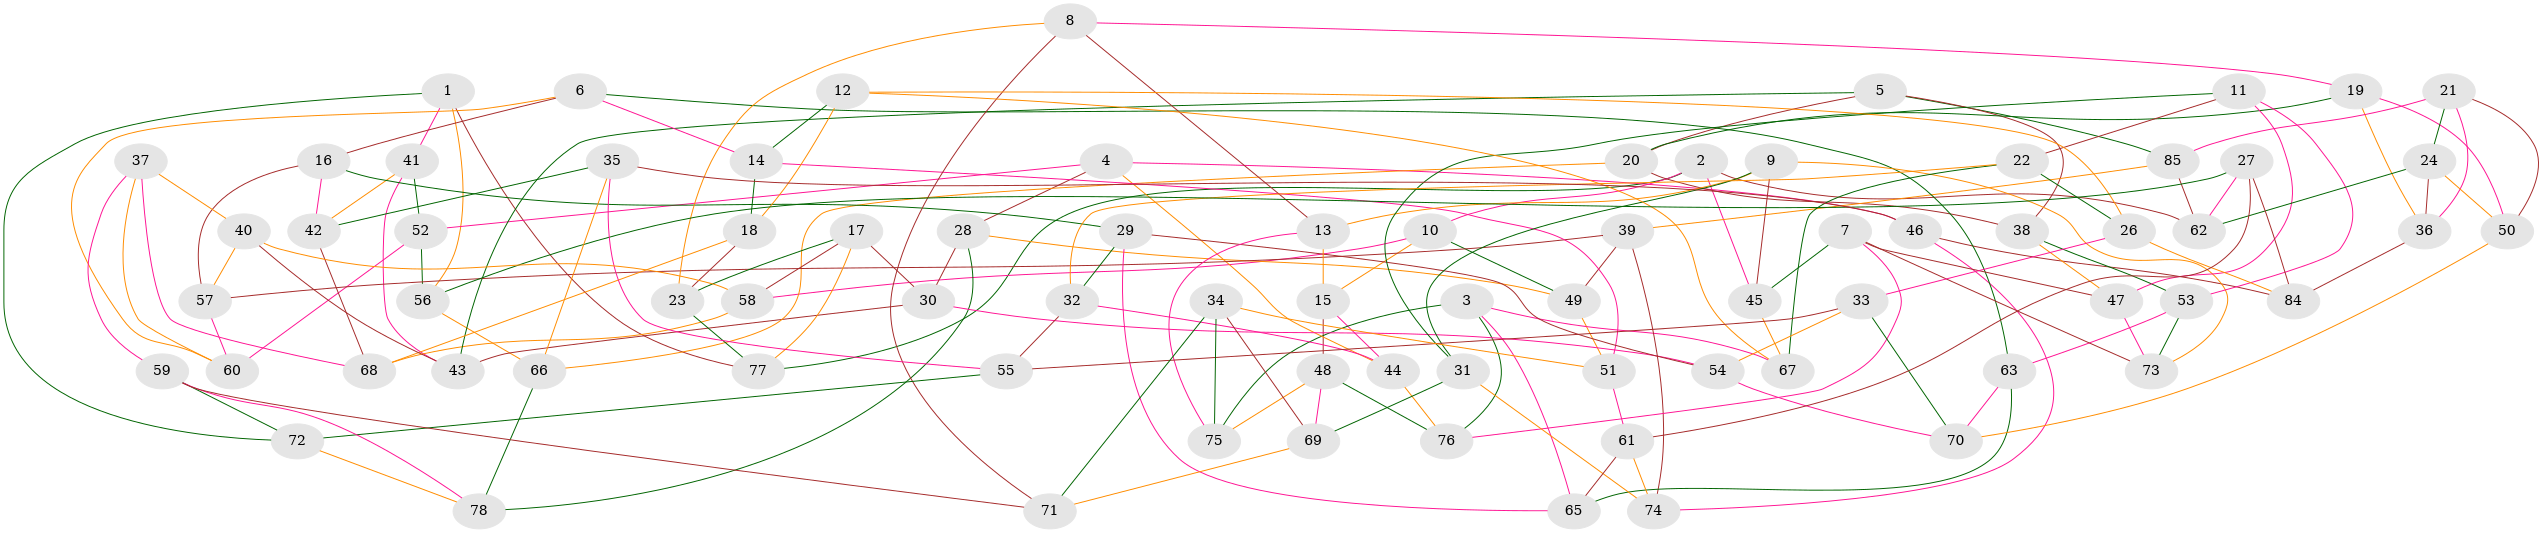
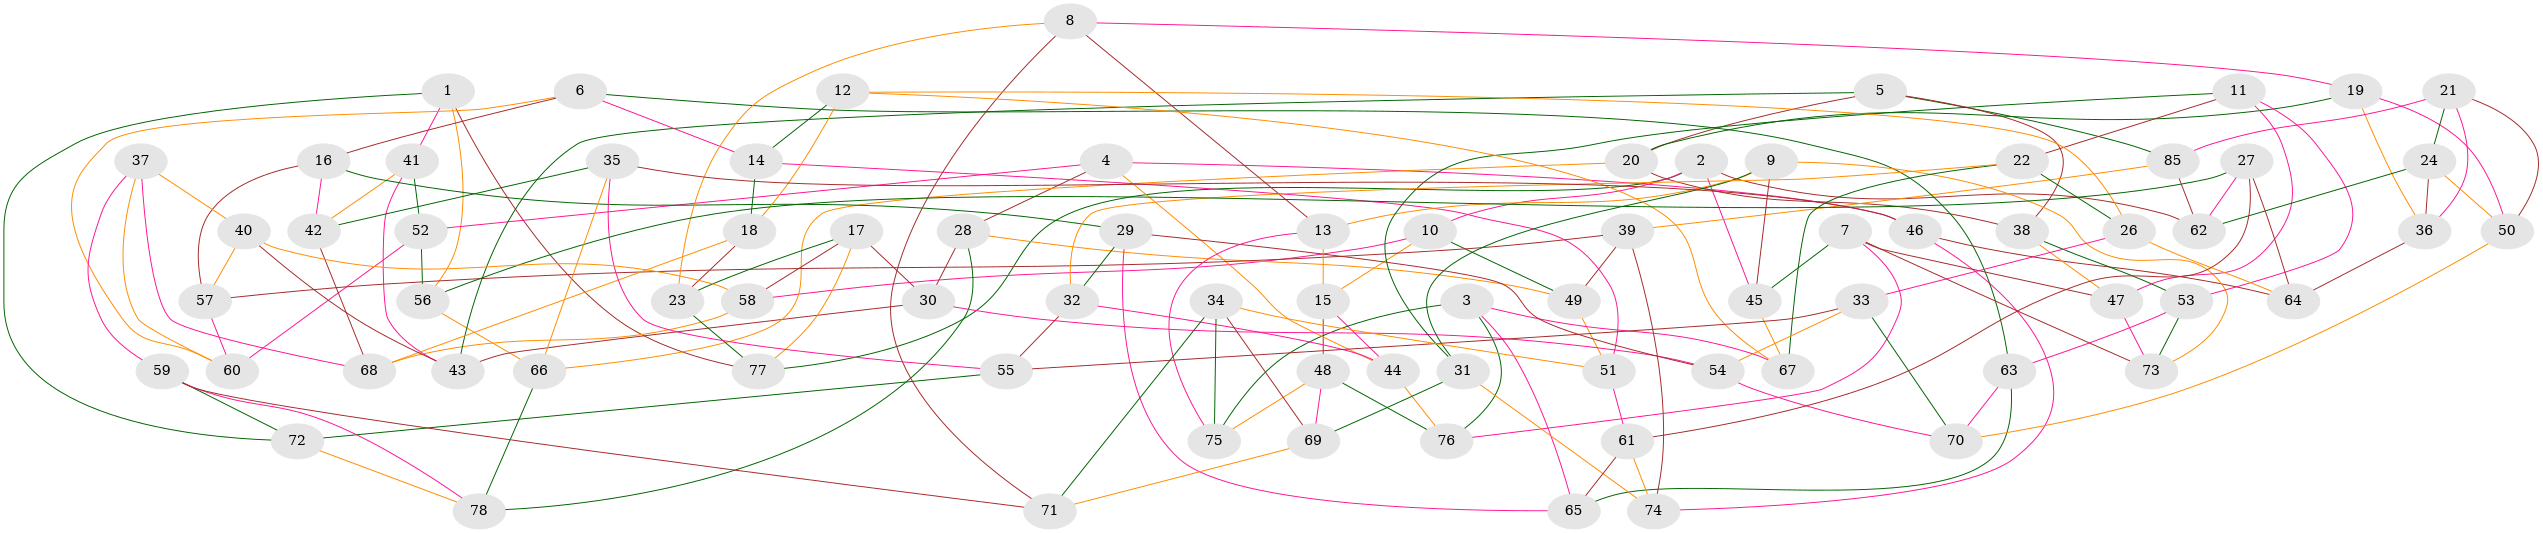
(2293, 301) -> (2293, 301)
